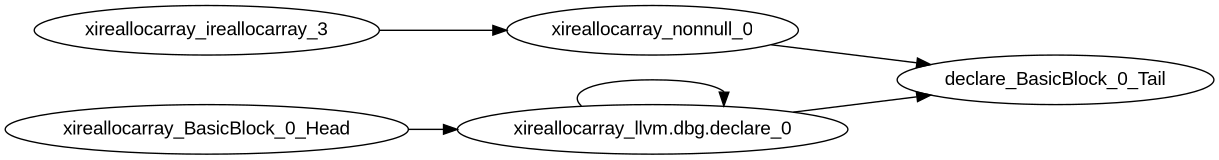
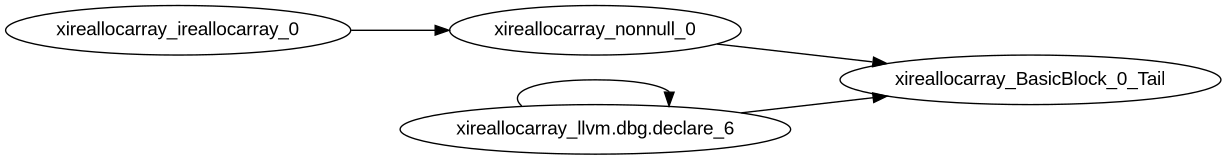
(207, 30) -> (178, 30)
(1056, 80) -> (1030, 80)
(207, 129) -> none
(653, 129) -> (595, 129)
